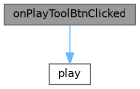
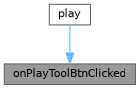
(70, 39) -> (70, 39)
